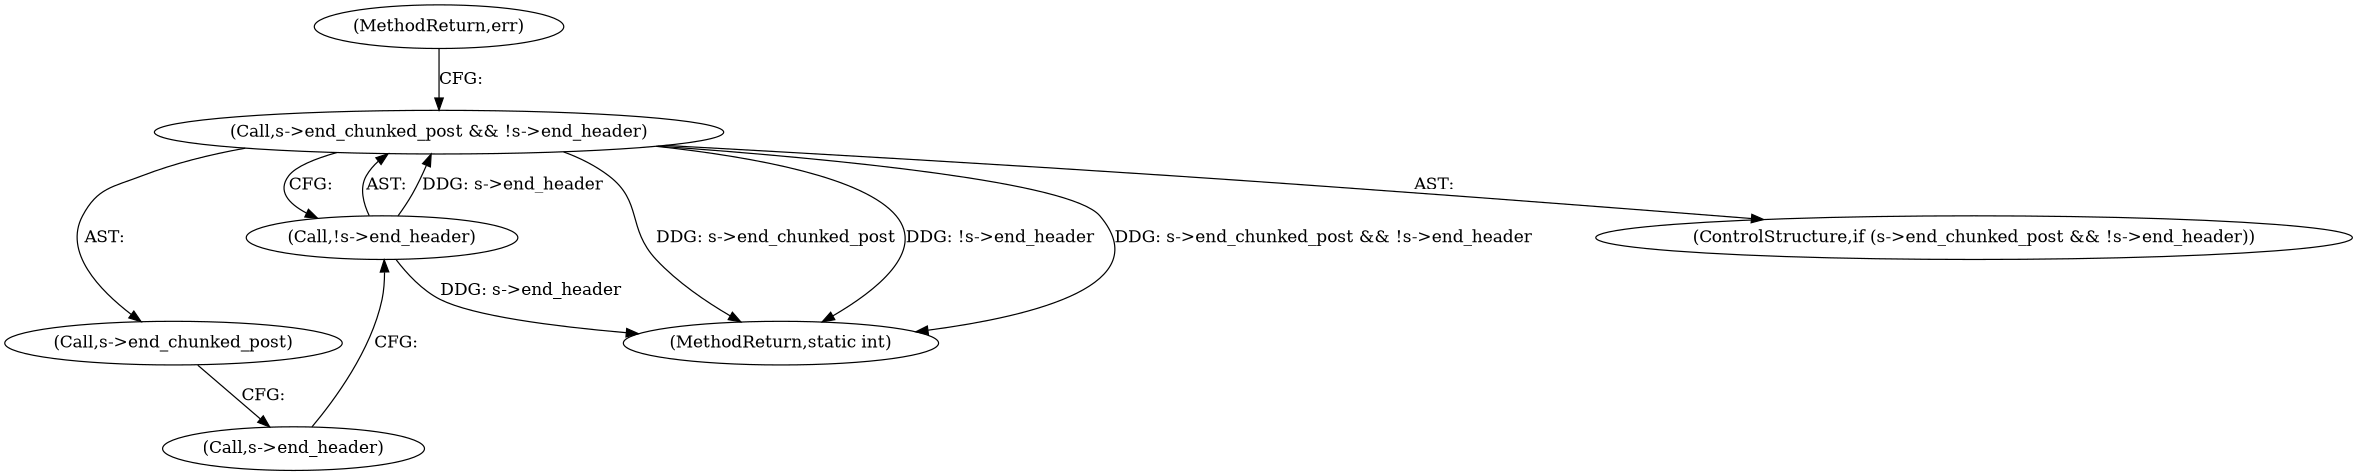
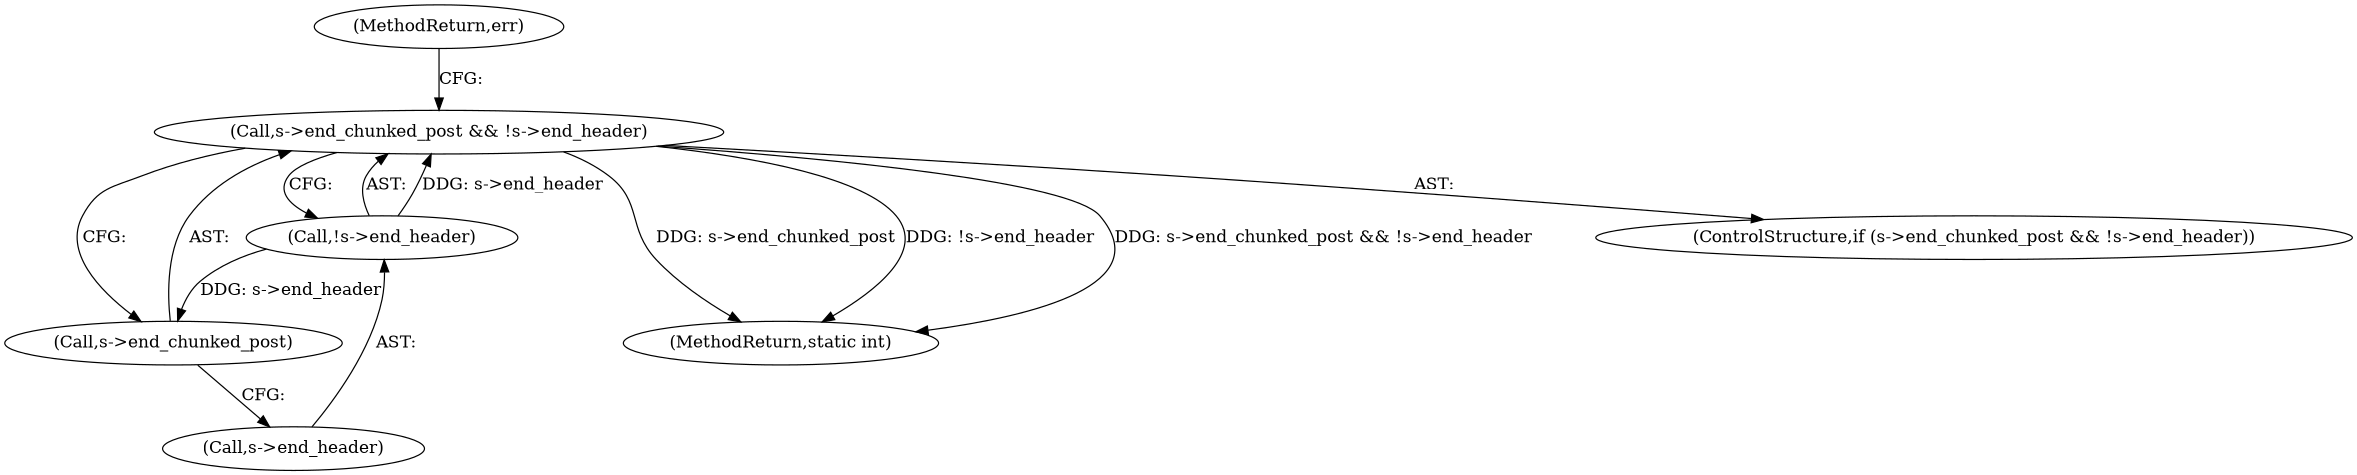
none -> (190, 215)
(107, 238) -> (107, 238)
(503, 317) -> (217, 270)
(399, 343) -> (399, 343)
